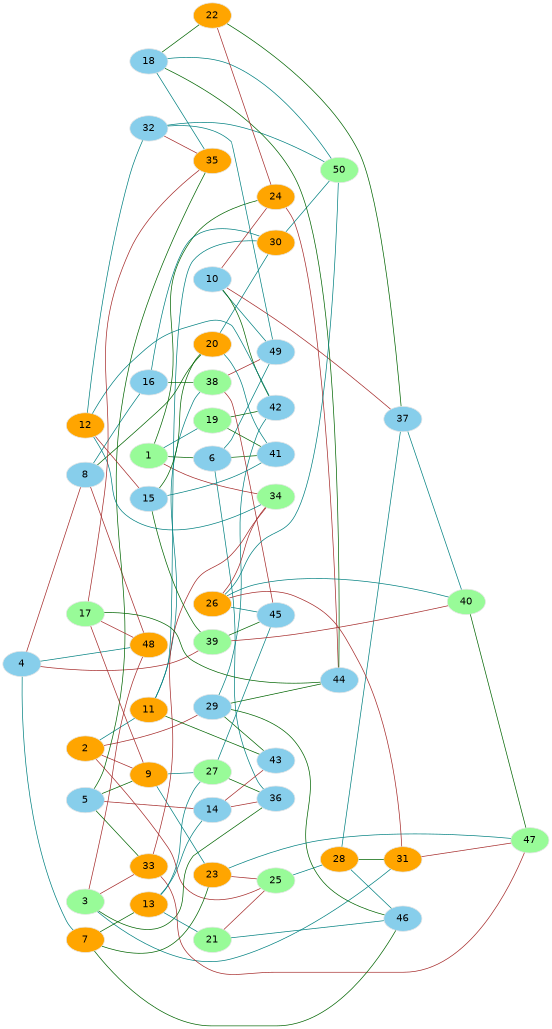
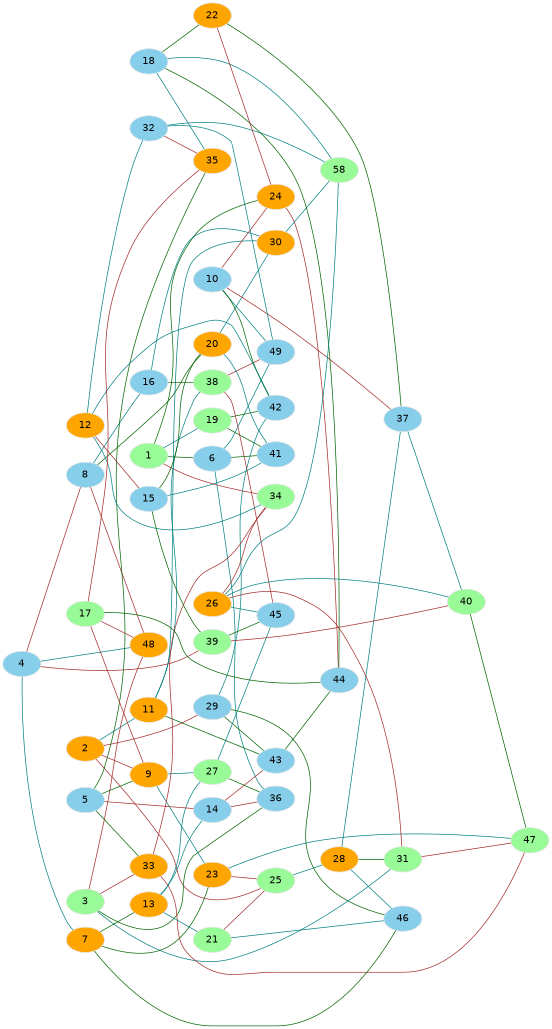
(339, 170) -> (339, 170)
(276, 694) -> (308, 720)
(403, 859) -> (403, 859)
